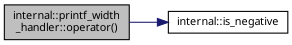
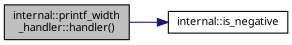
(67, 22) -> (67, 22)
